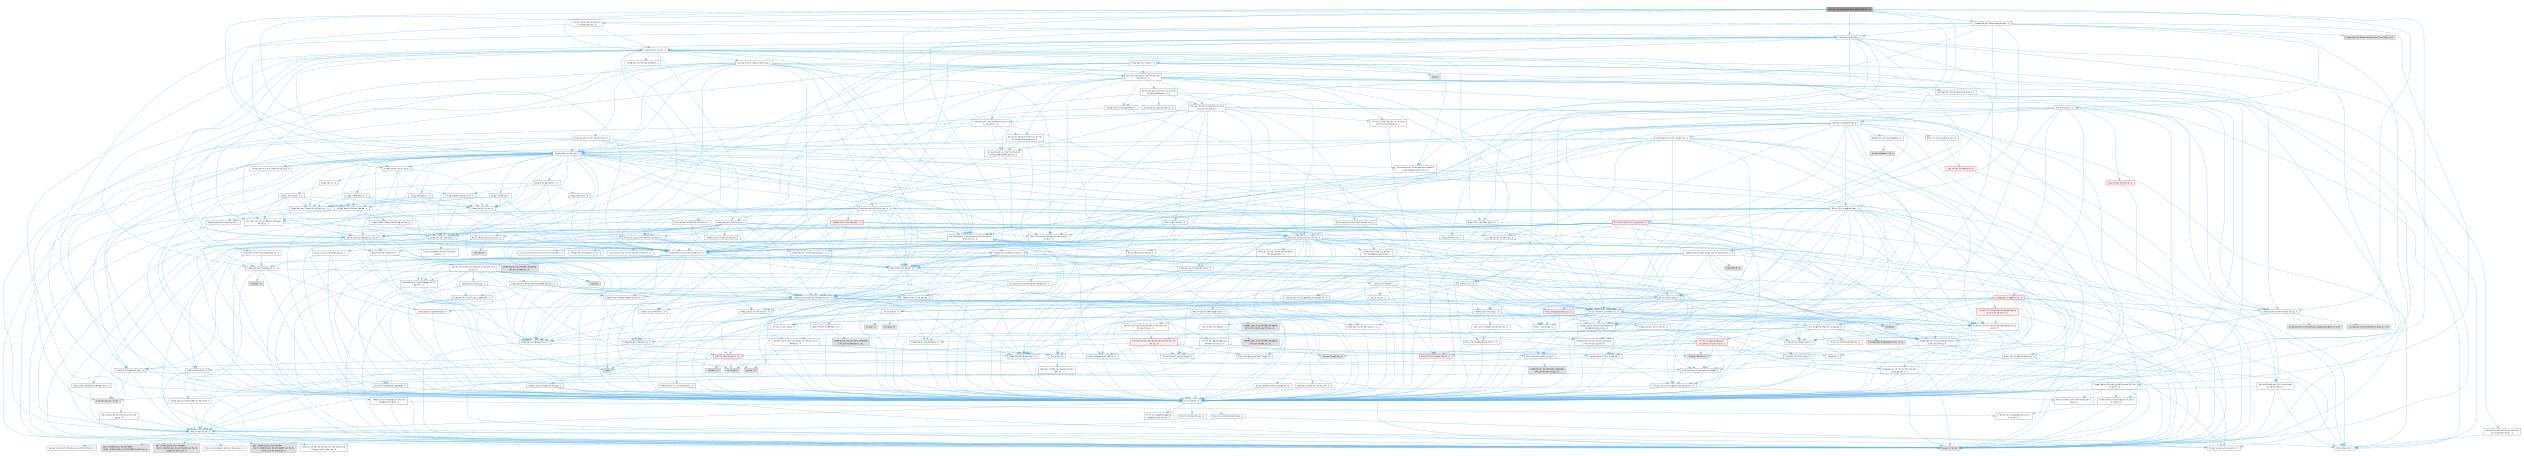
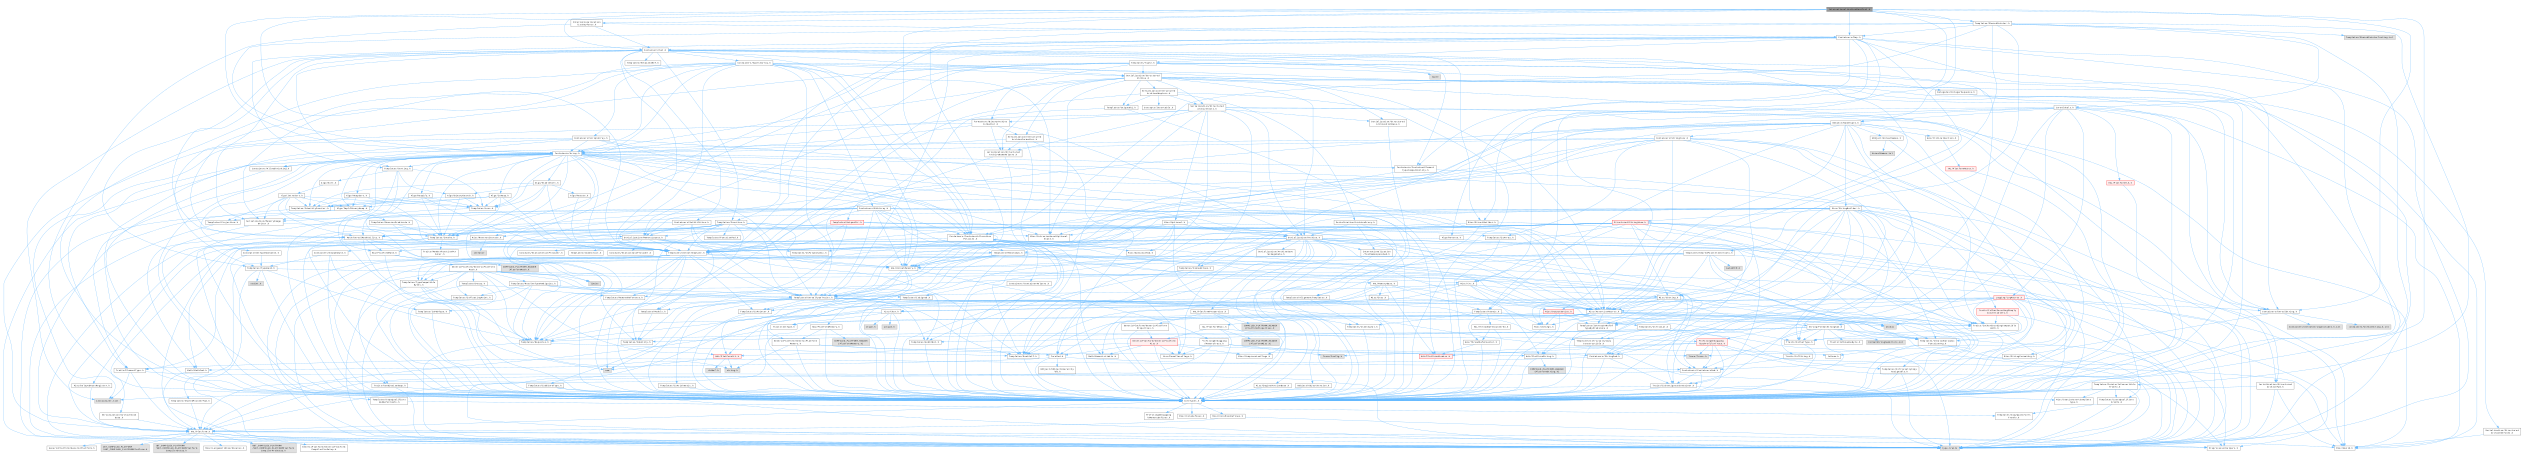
(1384, 284) -> (1384, 284)
none -> (1099, 350)
(751, 370) -> none
(1156, 445) -> (1785, 380)
